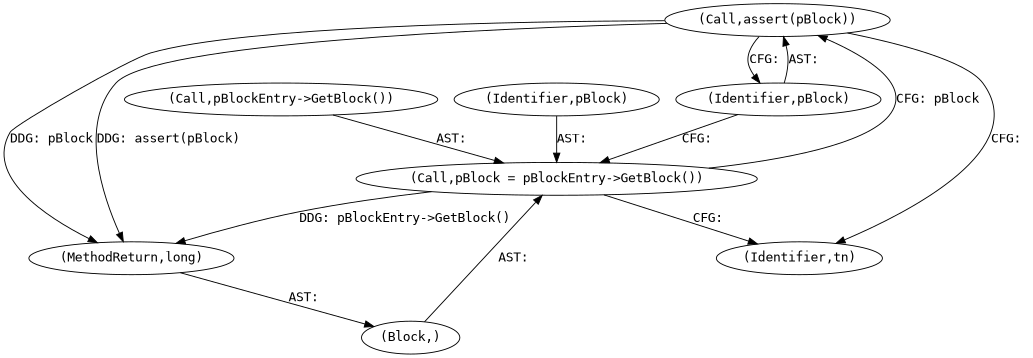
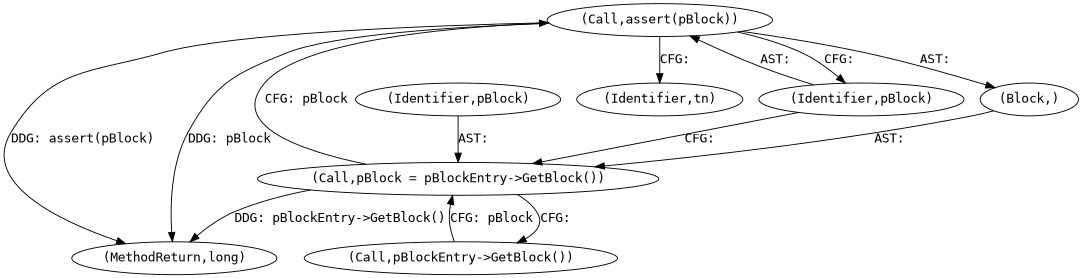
(455, 139) -> (491, 219)
(676, 218) -> (538, 215)
(273, 298) -> (865, 53)
